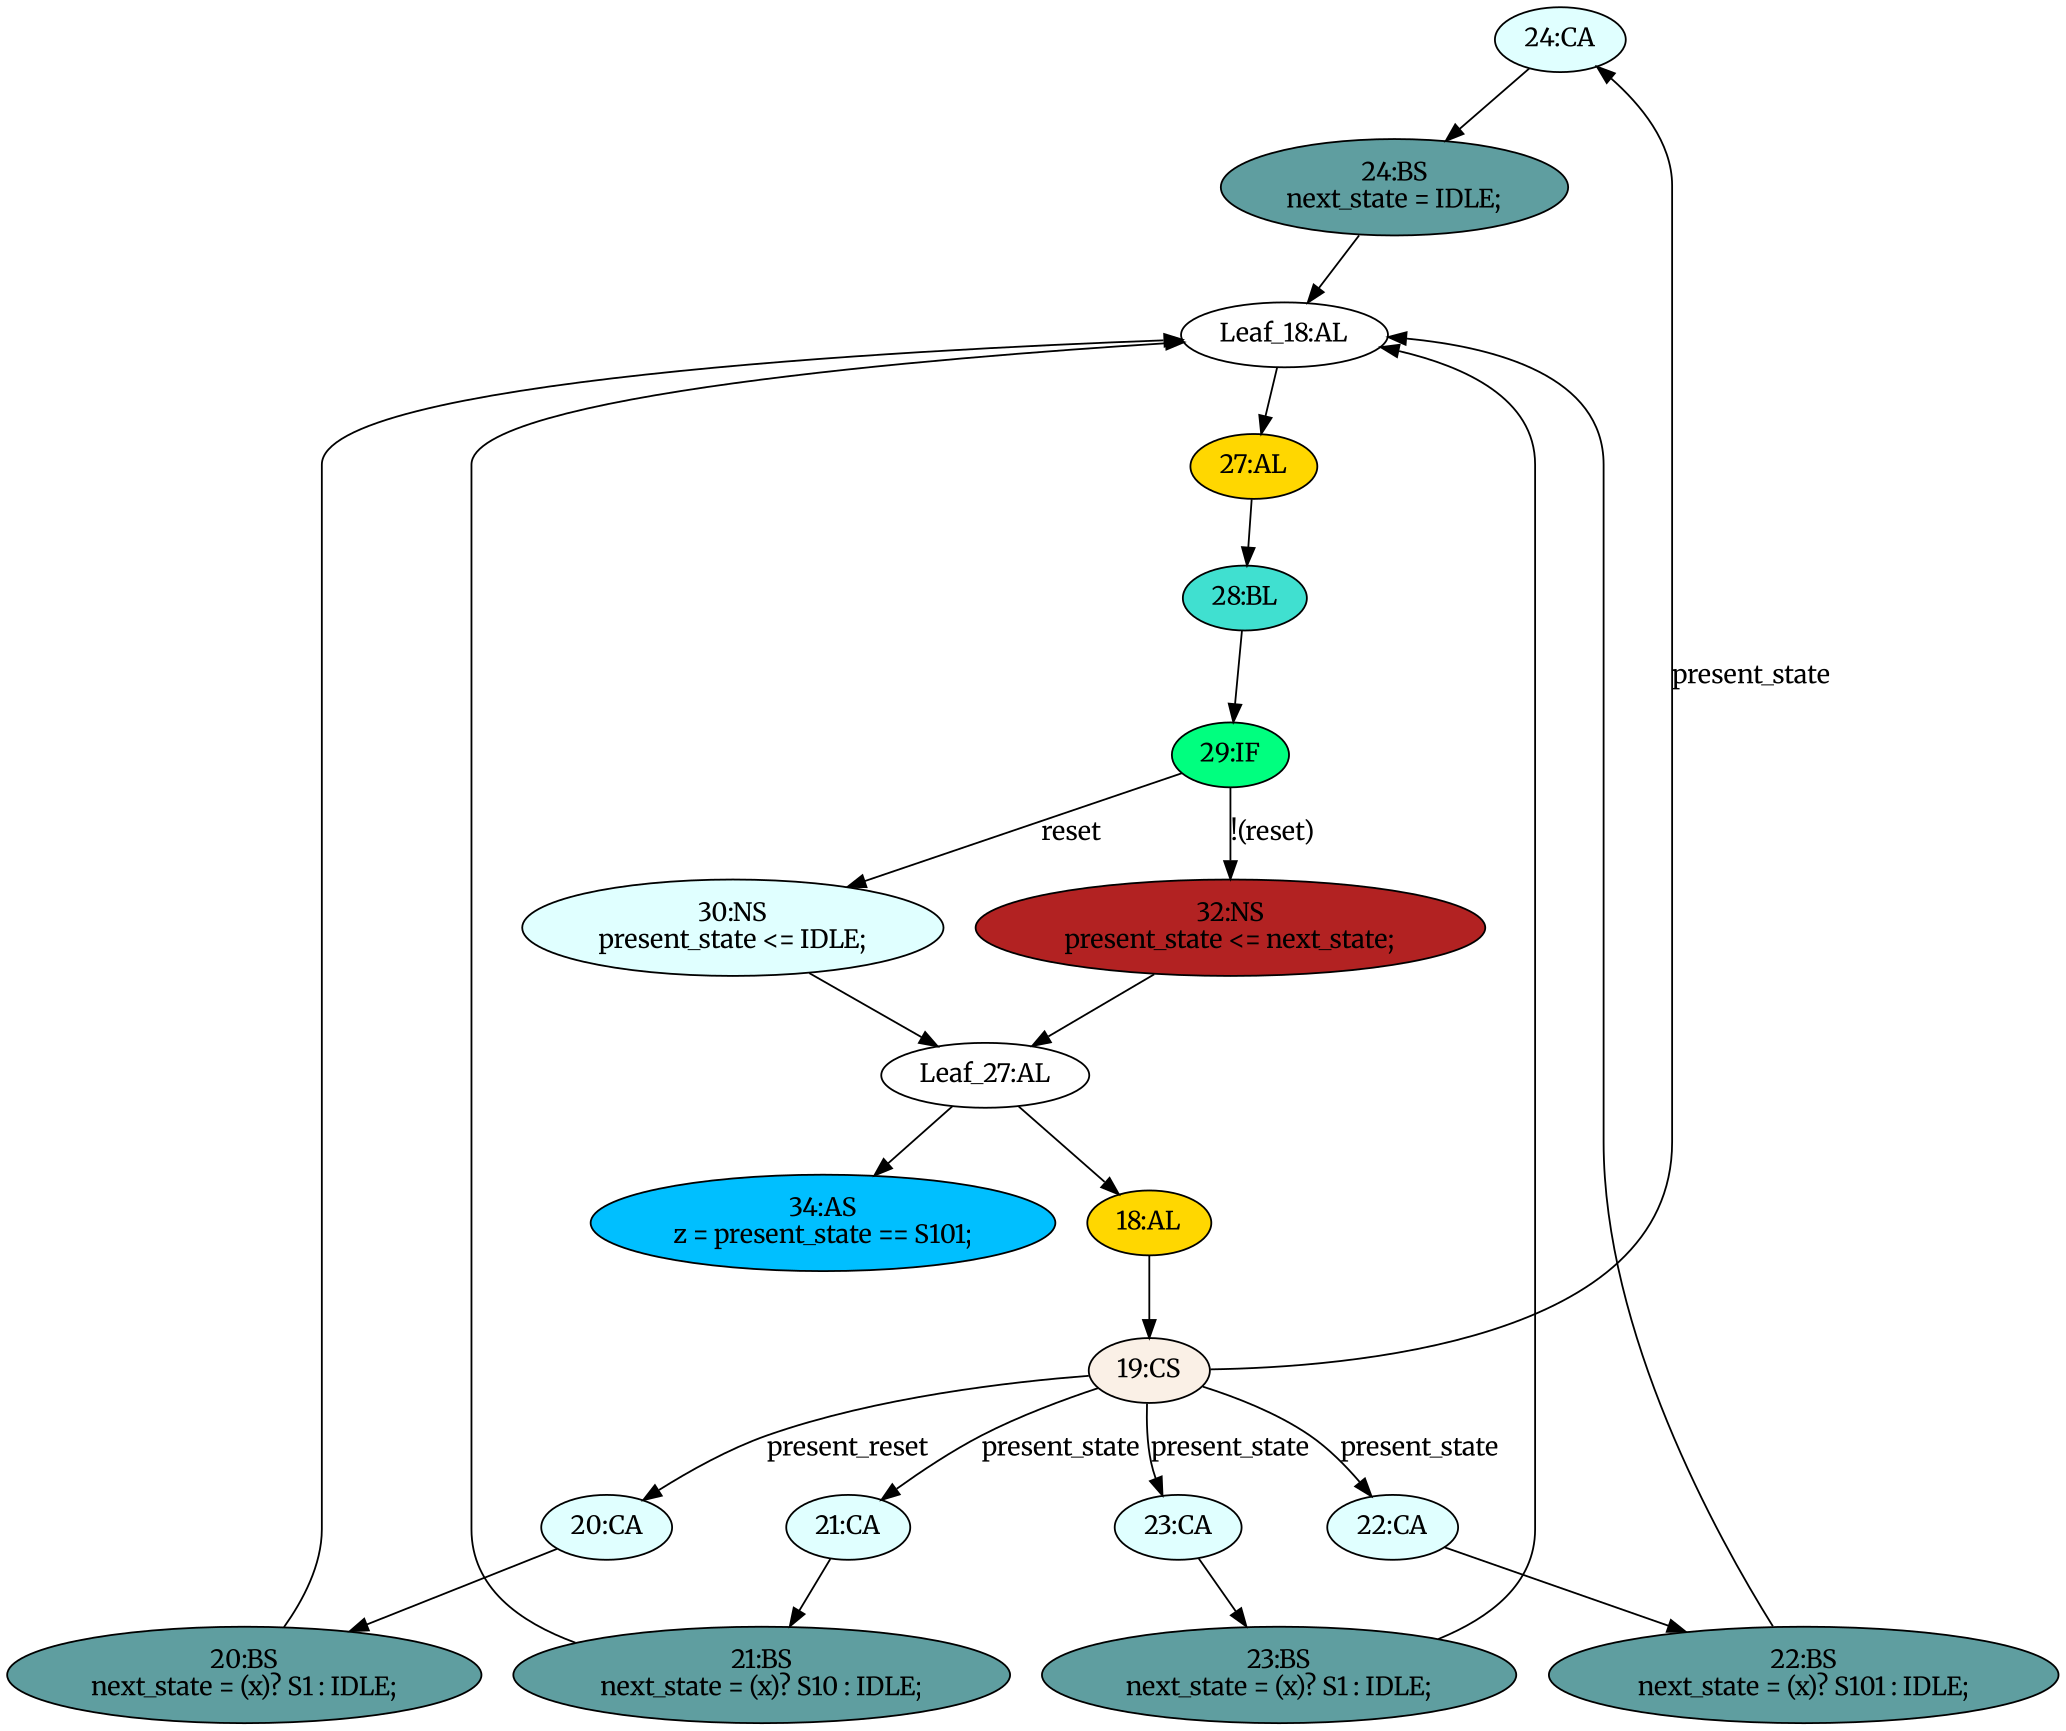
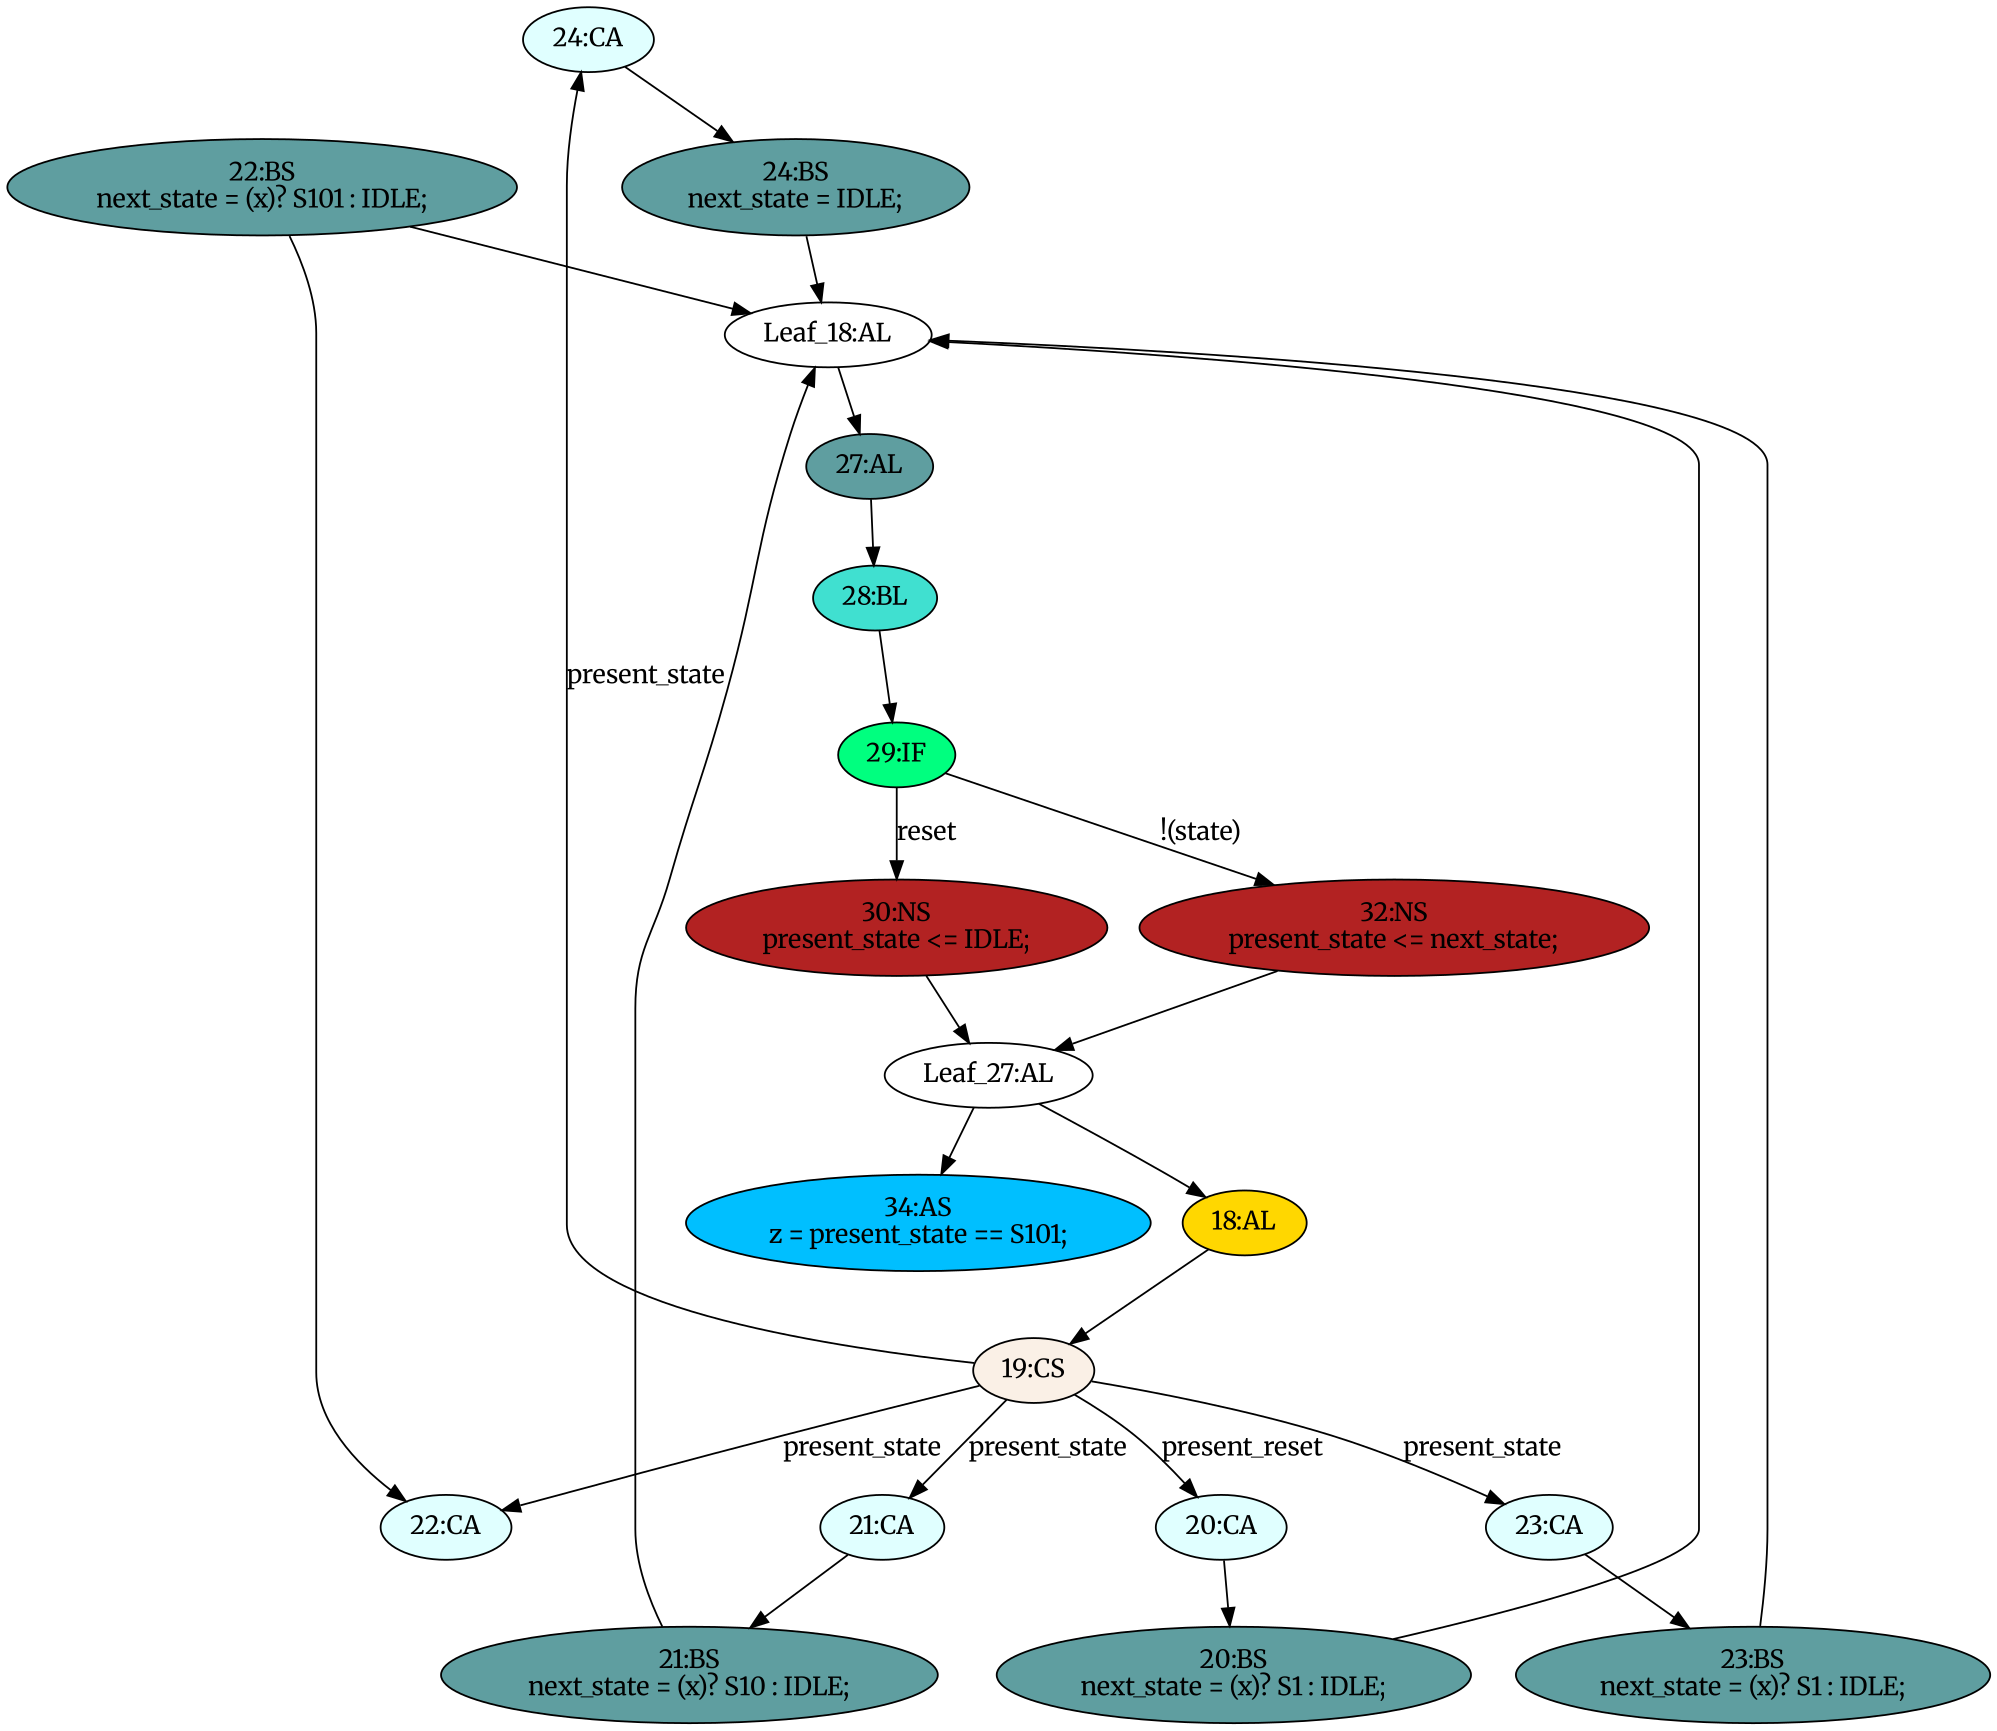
(1254, 466) -> (870, 466)
(1273, 833) -> (1201, 833)
(733, 928) -> (897, 928)
(1557, 1587) -> (316, 874)
